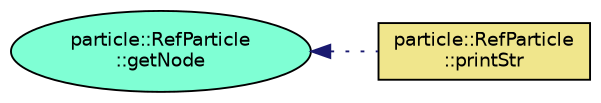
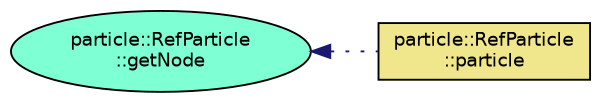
(484, 51) -> (484, 51)
